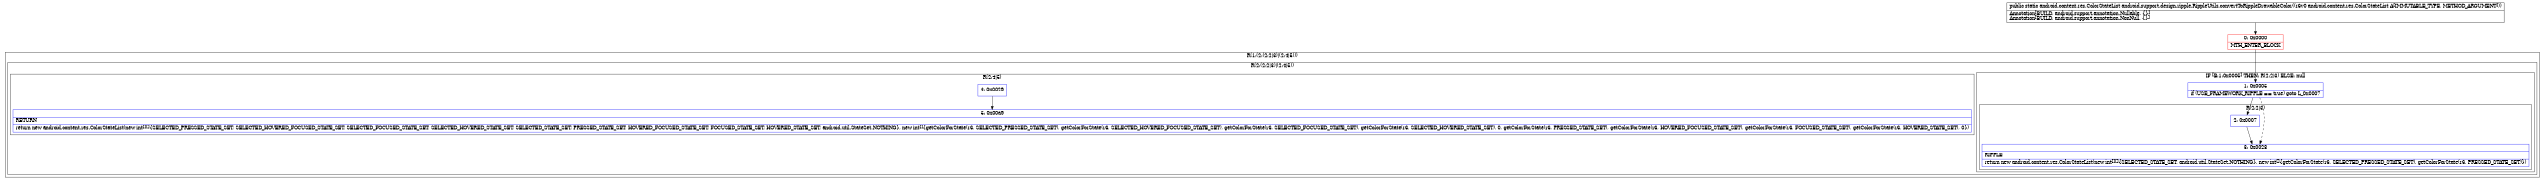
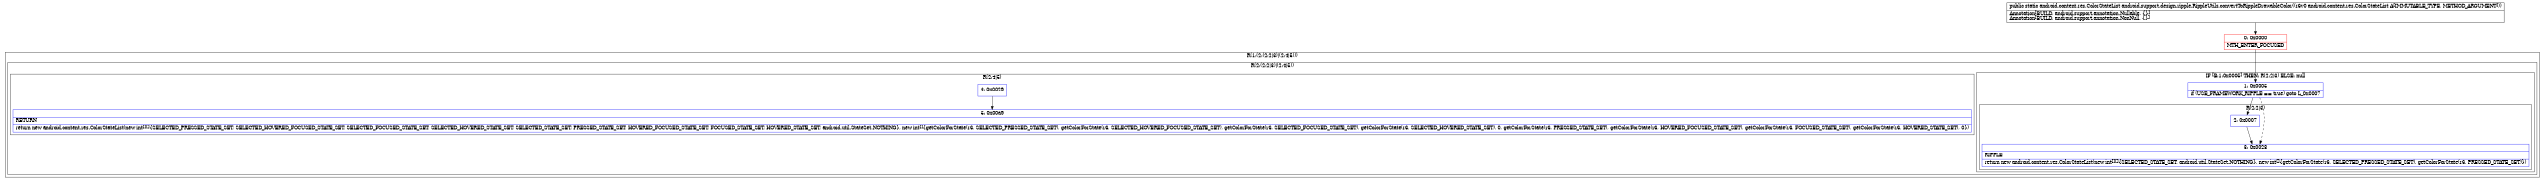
(2255, 46) -> (2255, 46)
